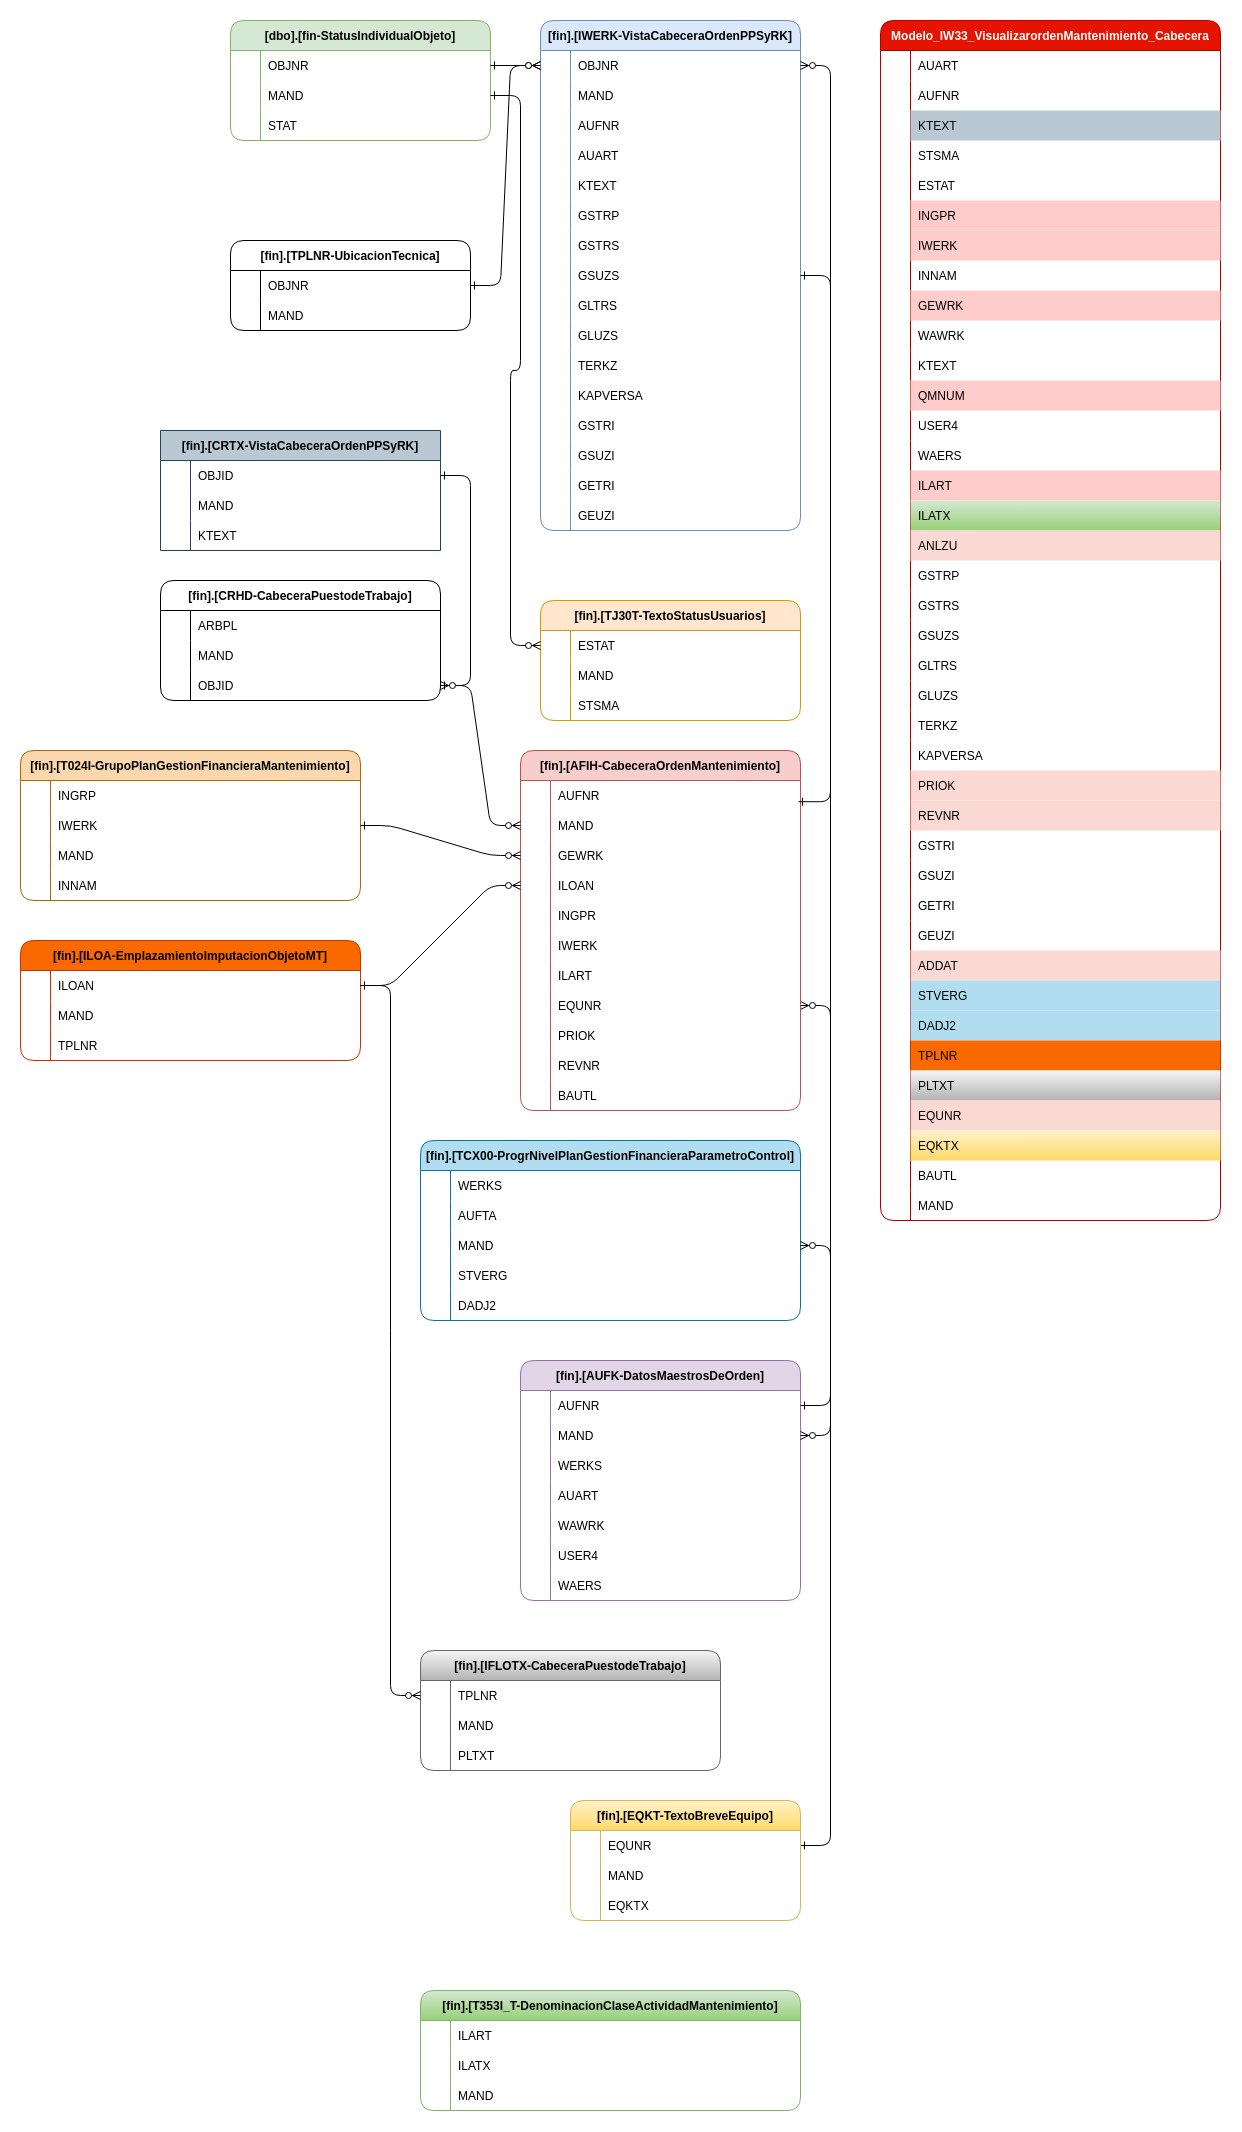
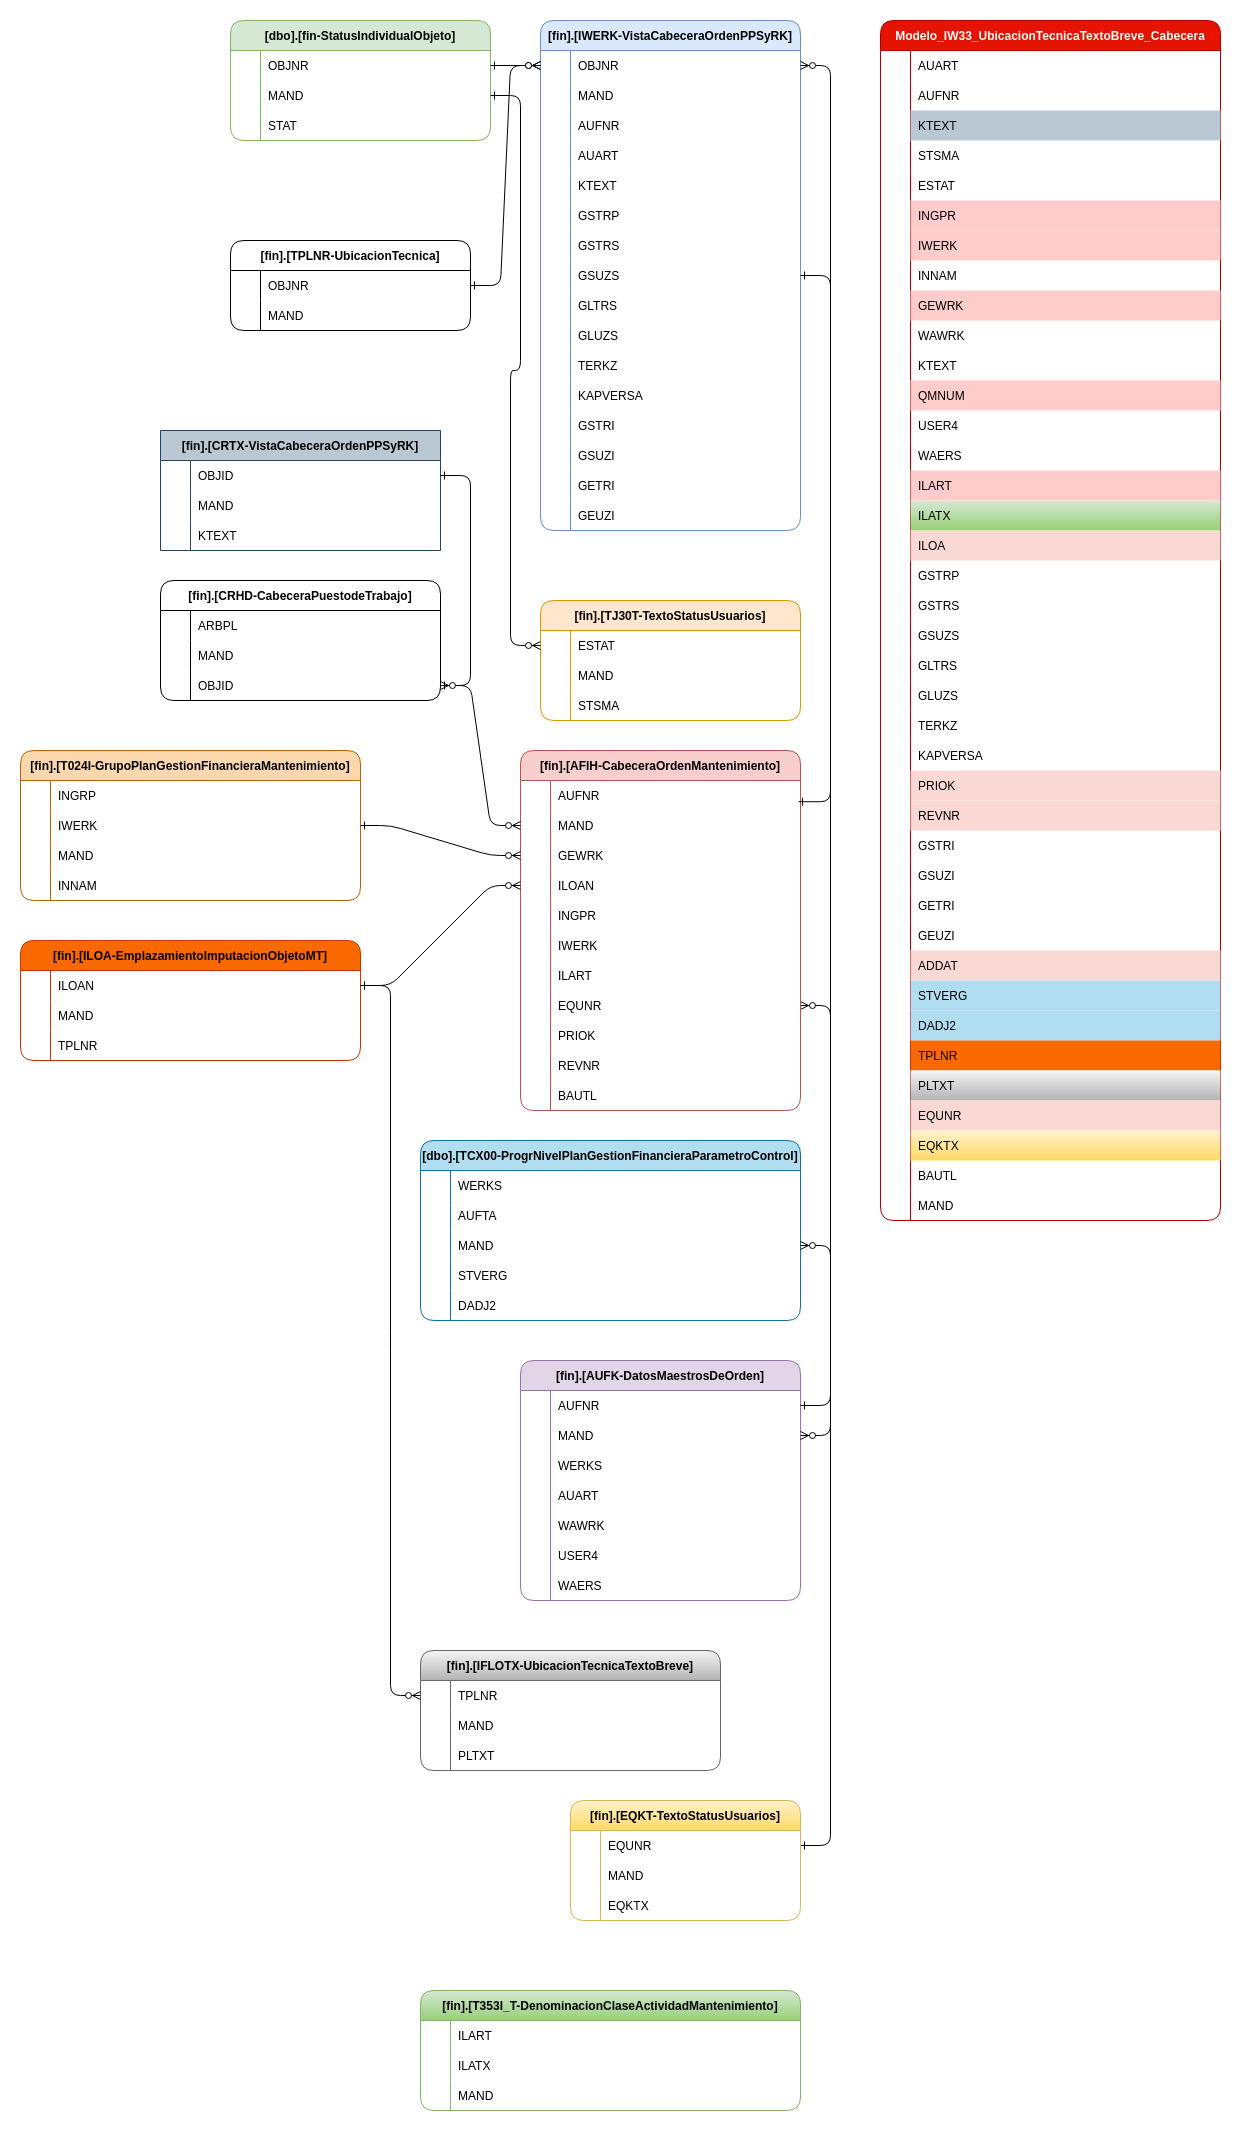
(1050, 36) -> (1050, 36)
(935, 546) -> (931, 546)
(610, 1156) -> (610, 1156)
(570, 1666) -> (570, 1666)
(685, 1816) -> (685, 1816)
